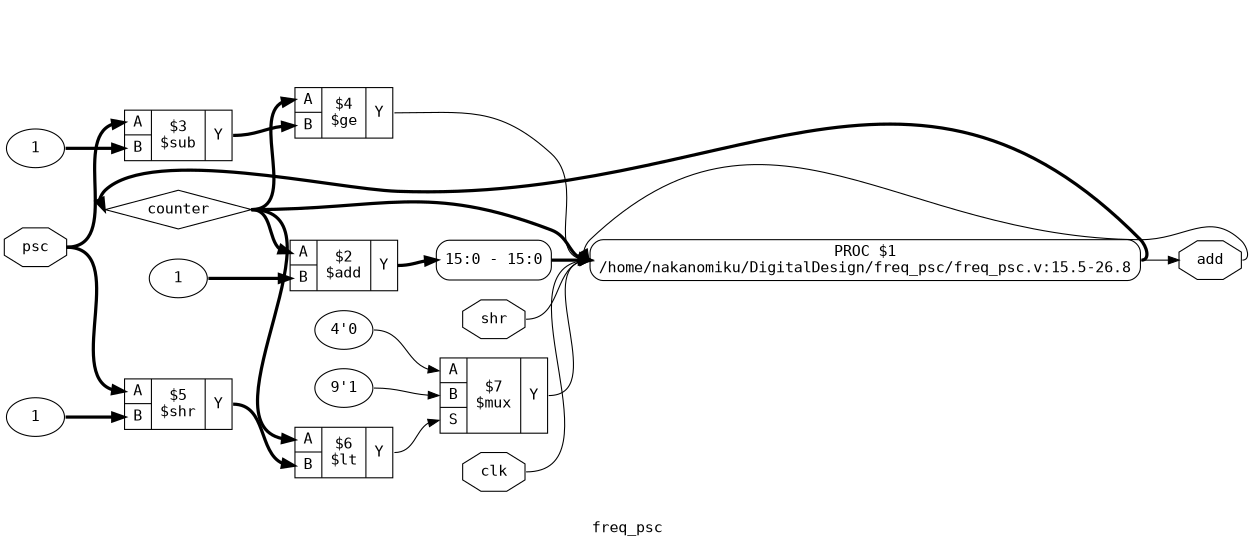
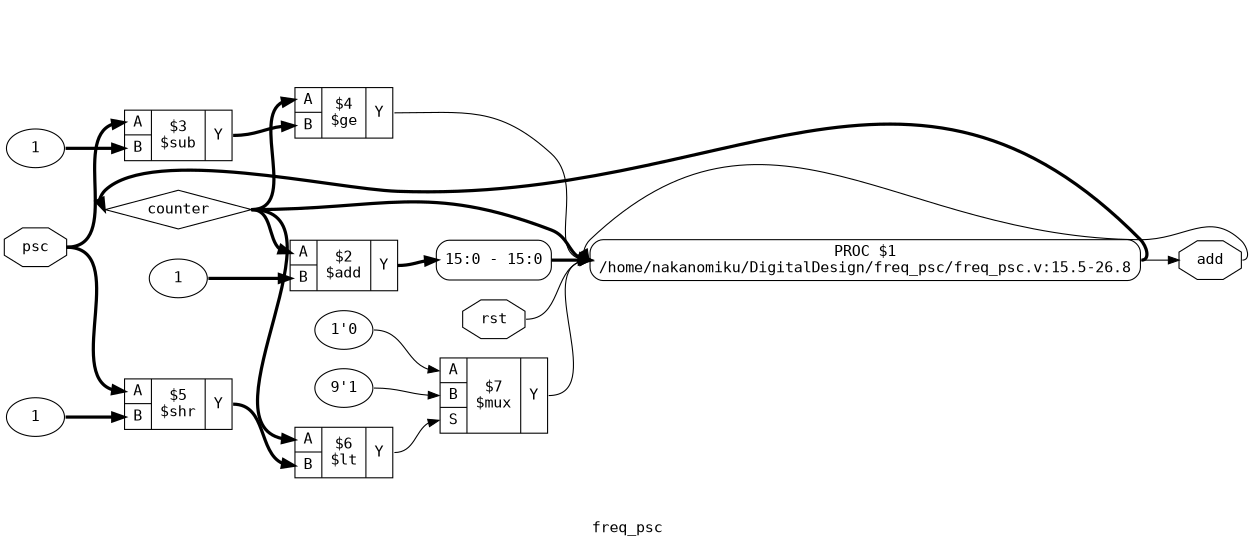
(494, 319) -> (494, 319)
(344, 330) -> (344, 330)
(494, 472) -> none
